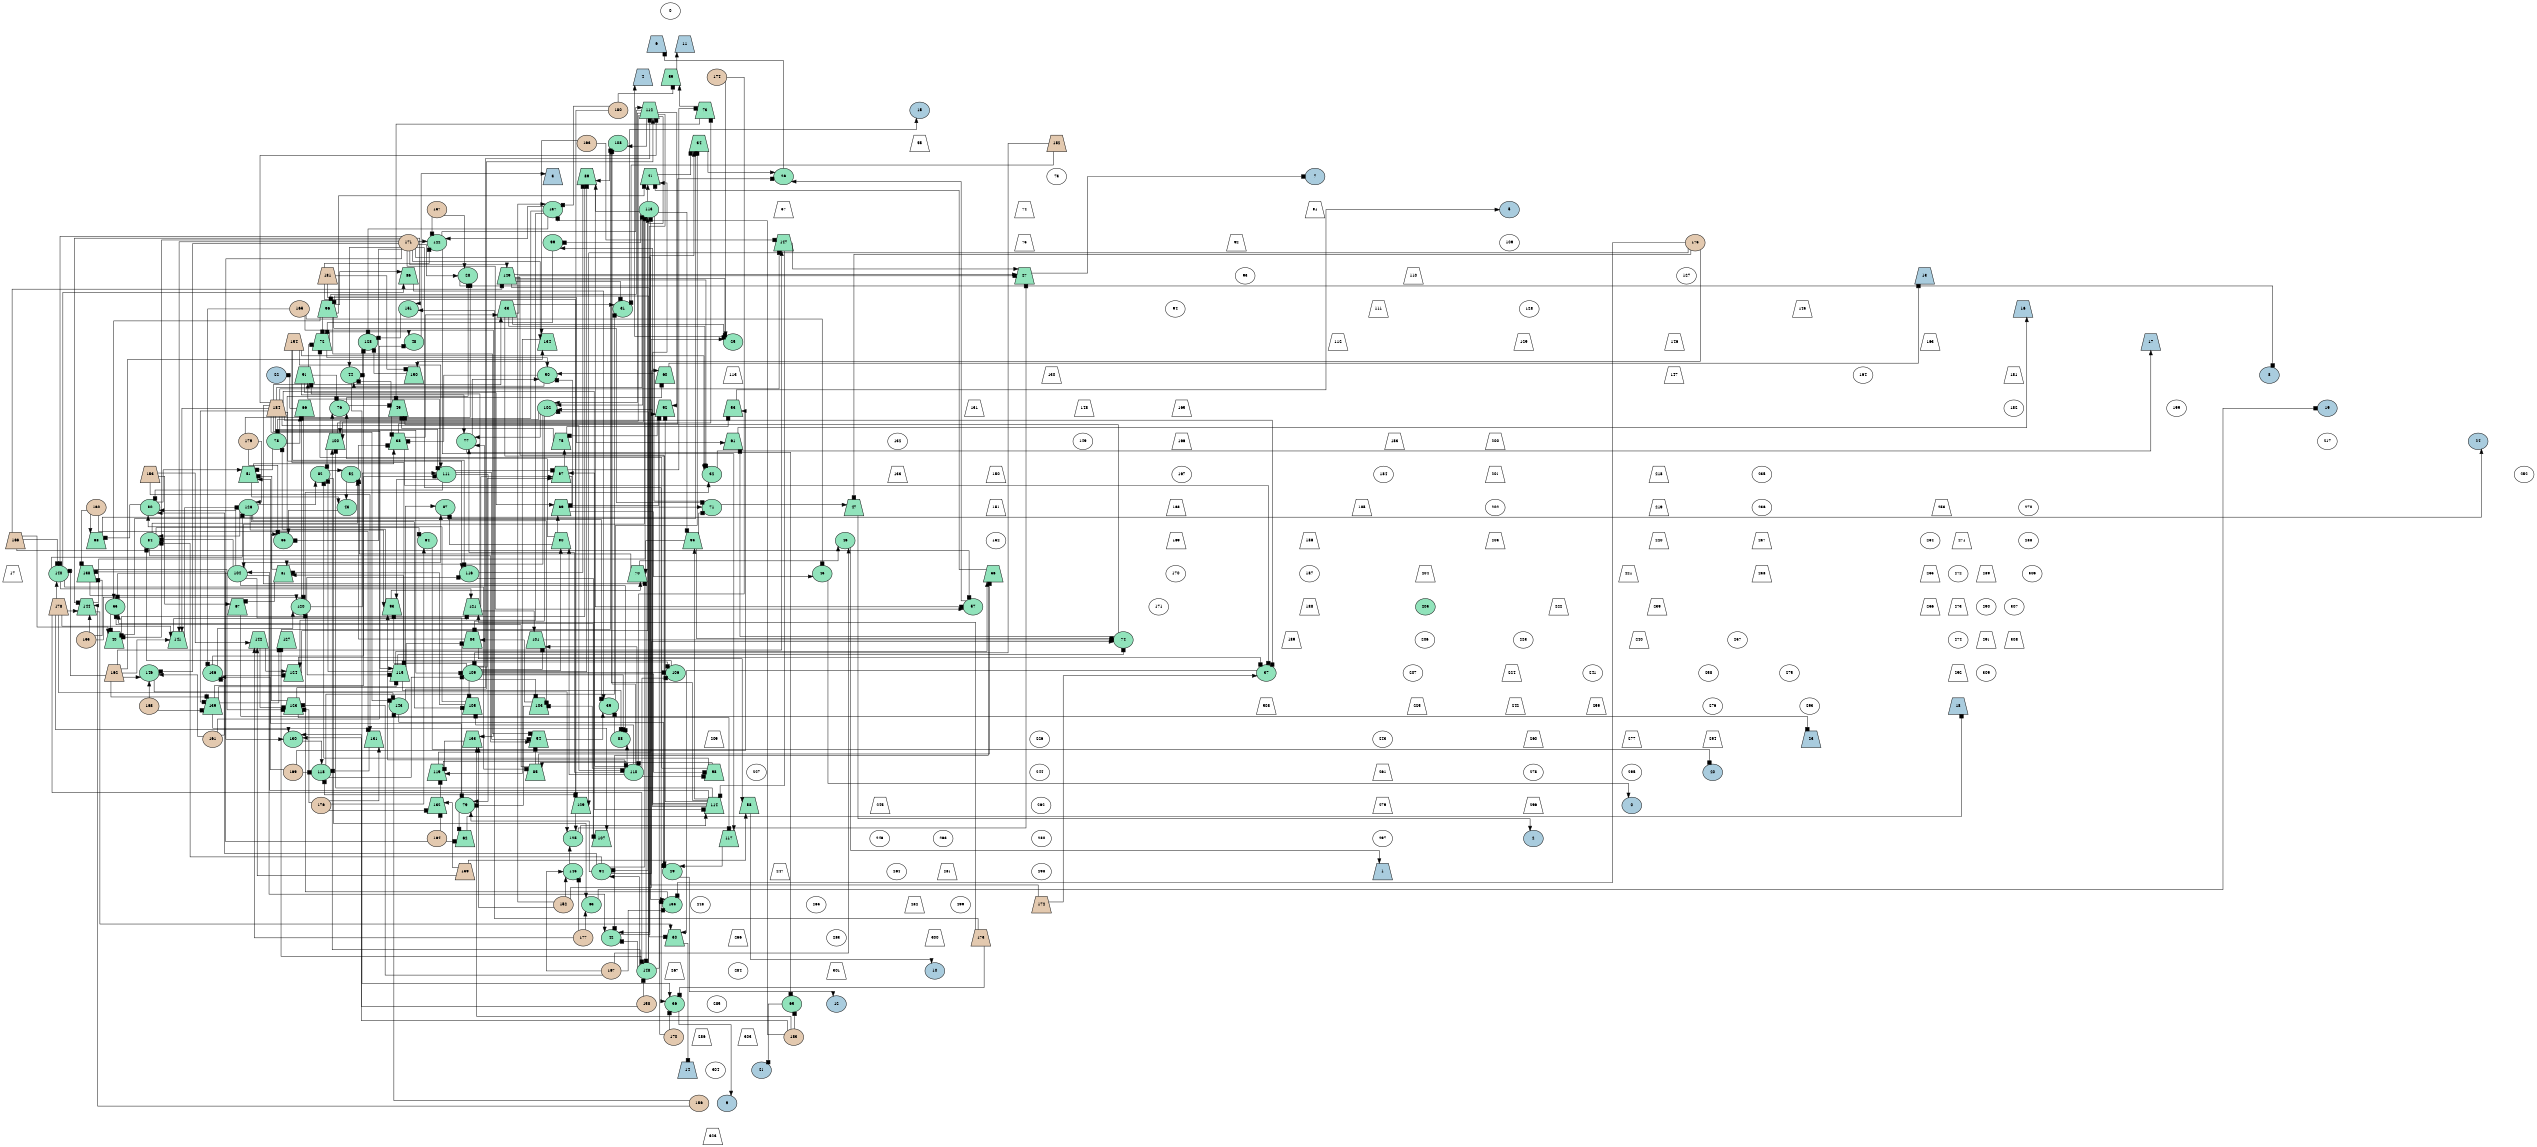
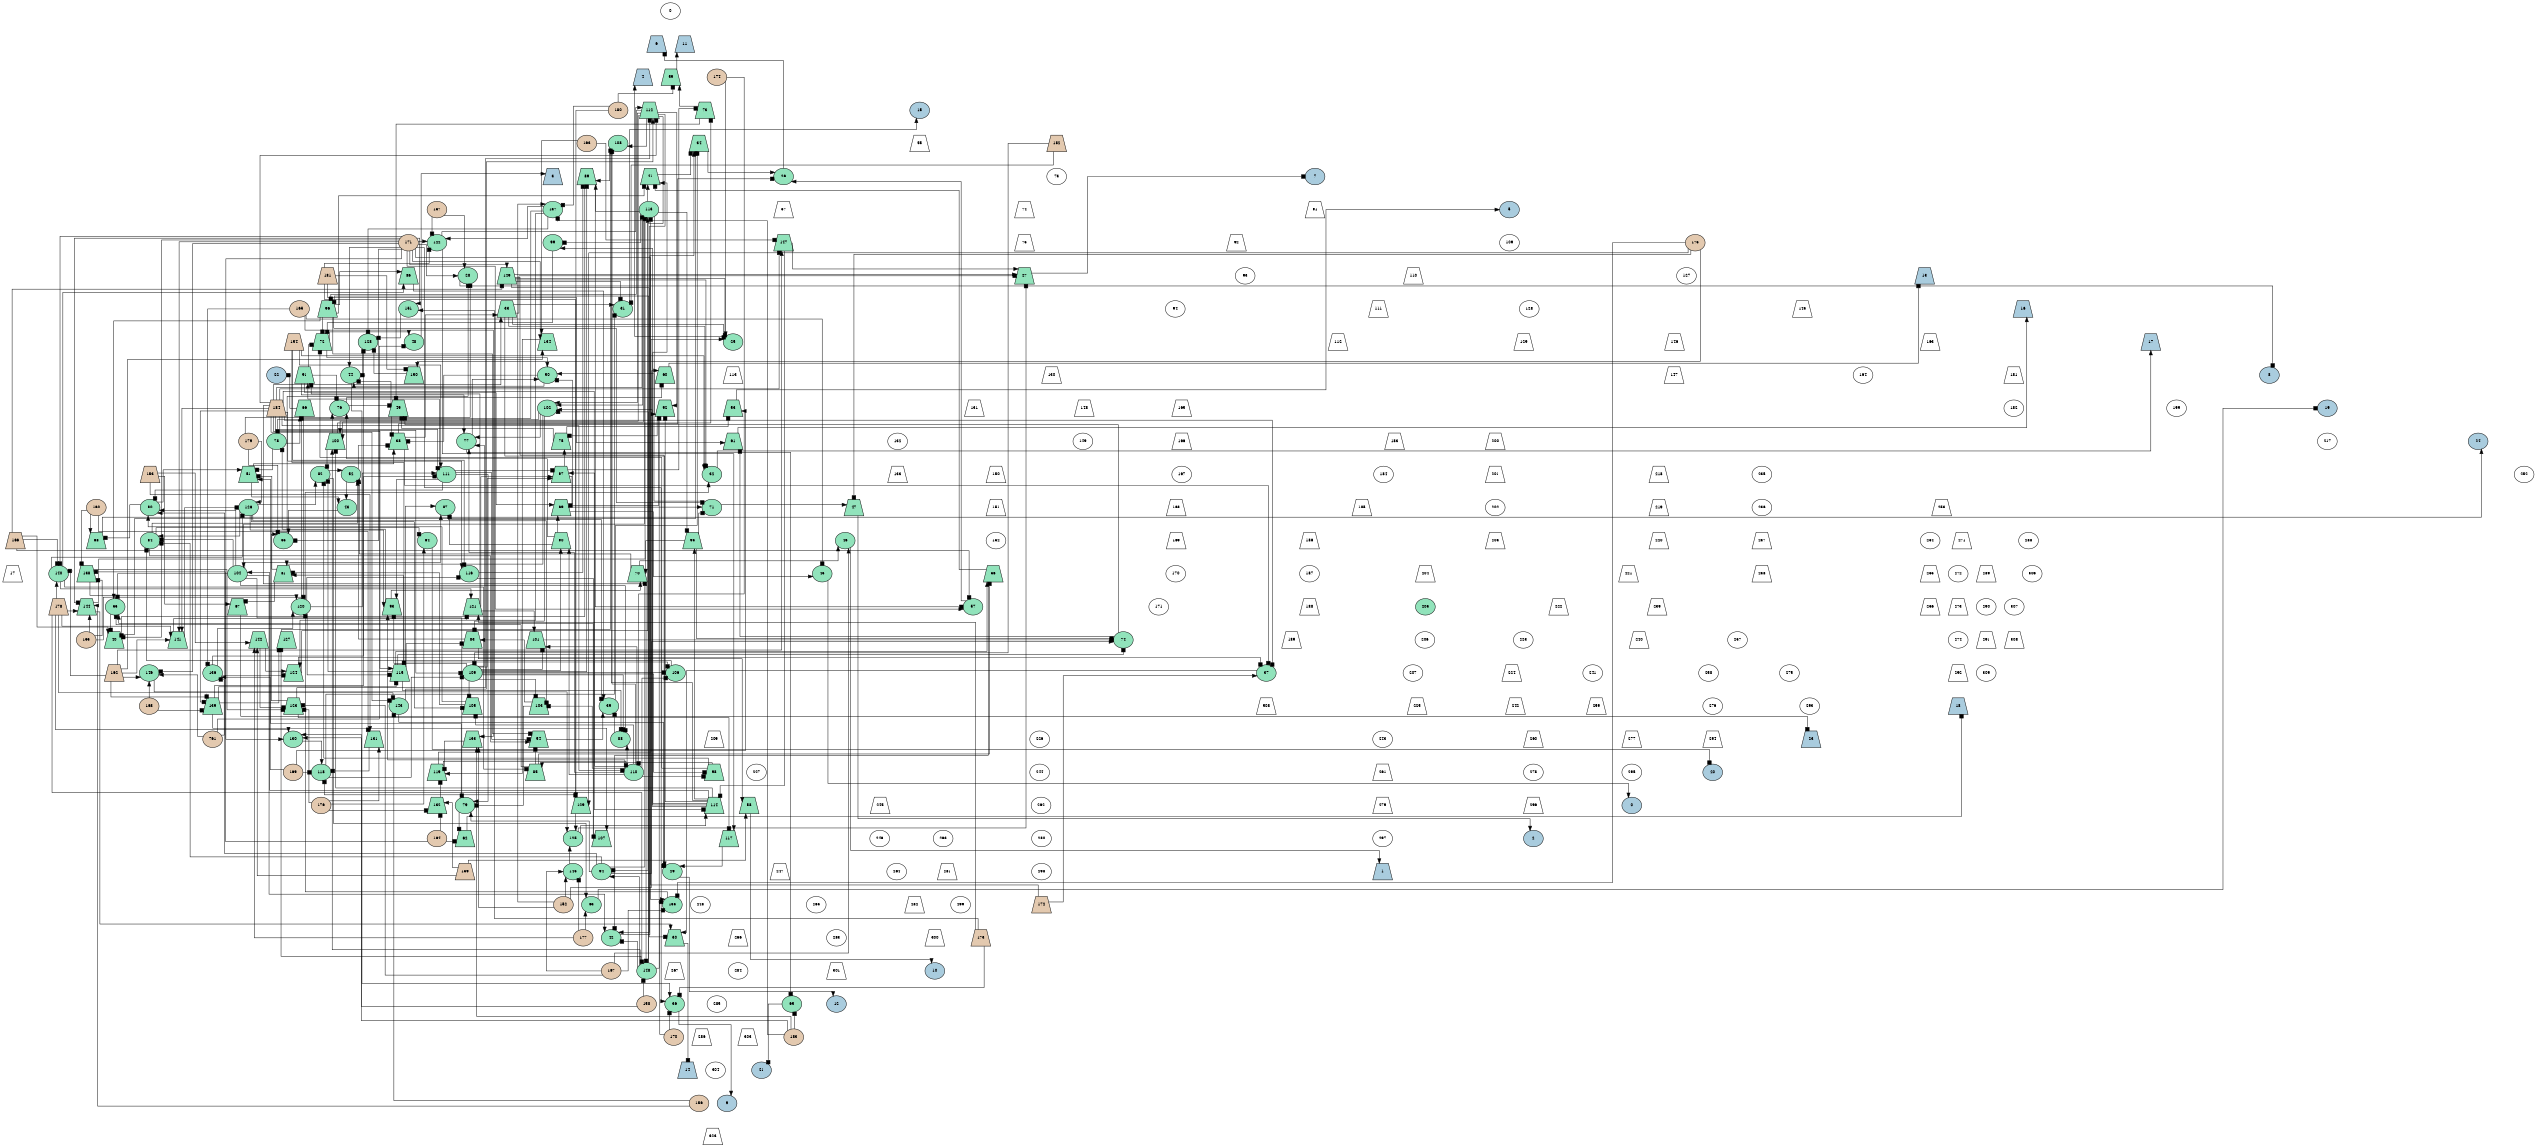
(2029, 508) -> none
(213, 739) -> (213, 739)
